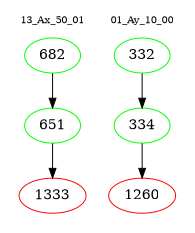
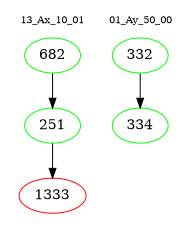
(53, 21) -> (53, 21)
(142, 21) -> (141, 21)
(53, 126) -> (53, 126)
(142, 196) -> none
